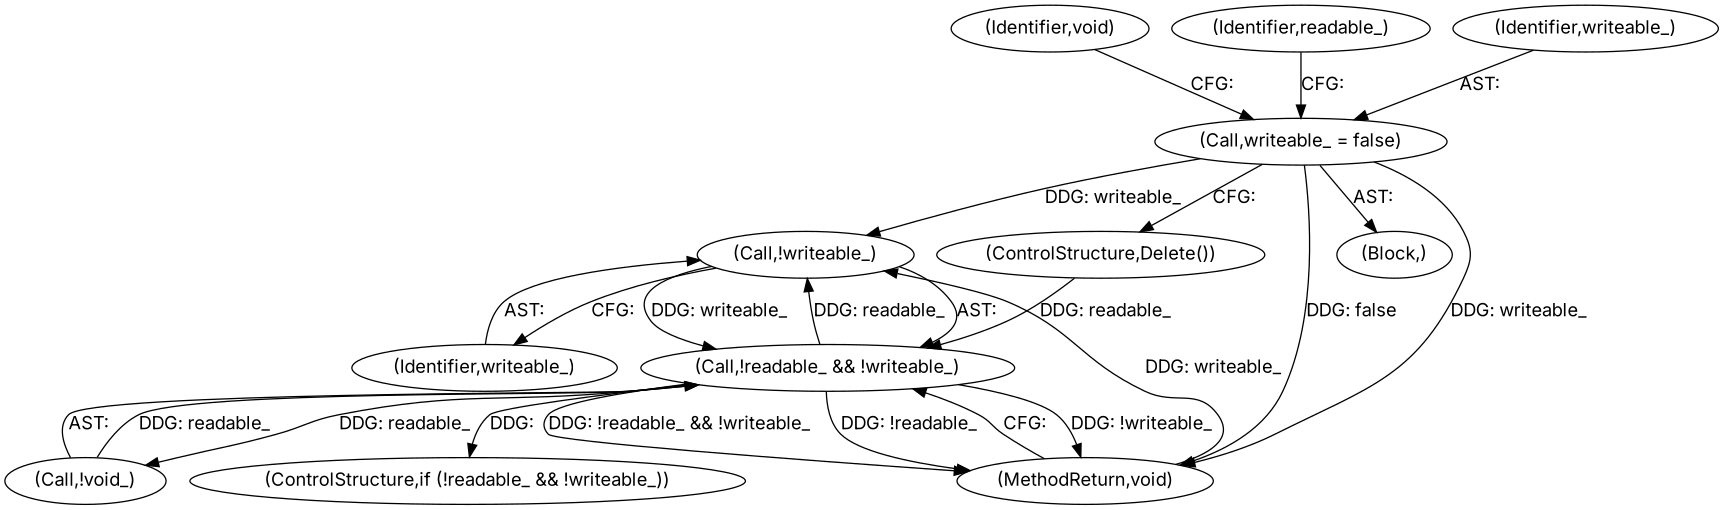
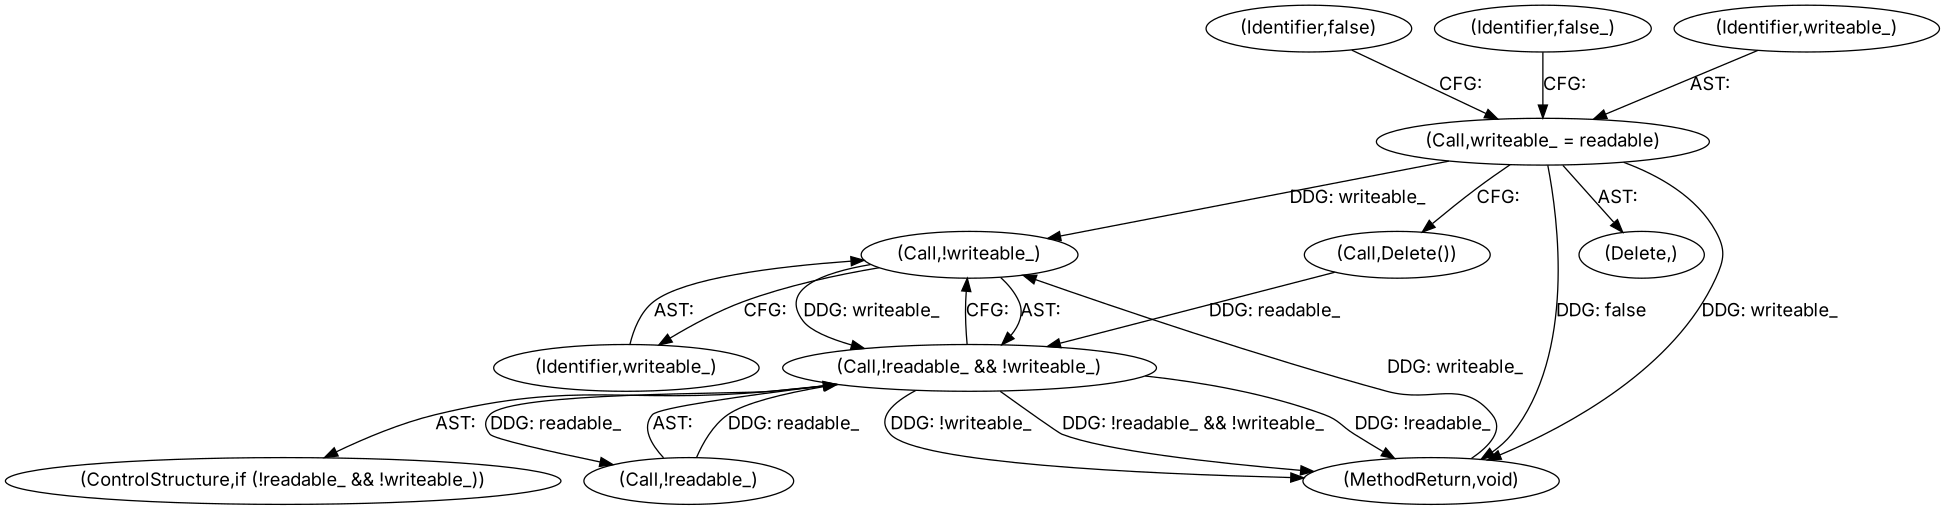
(1050, 29) -> (1309, 29)
(1301, 29) -> (1543, 29)
(1301, 142) -> (1543, 142)
(1101, 255) -> (1397, 255)
(1395, 255) -> (1642, 255)
(880, 311) -> (990, 311)
(988, 421) -> none
(514, 424) -> (458, 424)
(85, 481) -> (689, 481)
